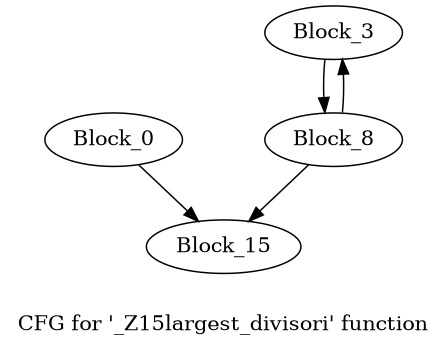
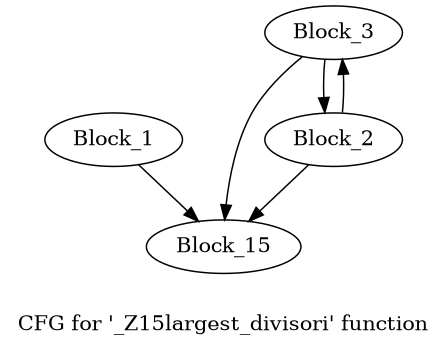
none -> (247, 122)
(114, 140) -> (114, 140)
(334, 140) -> (334, 140)
